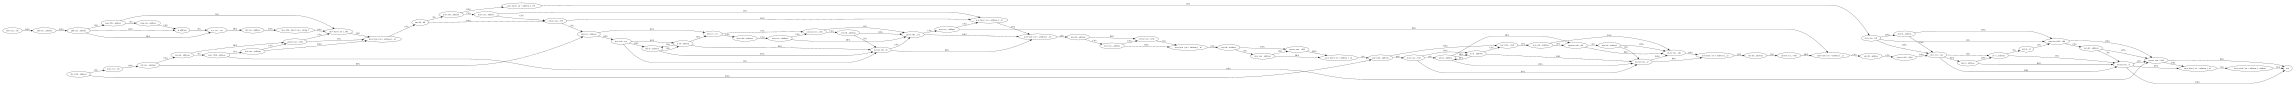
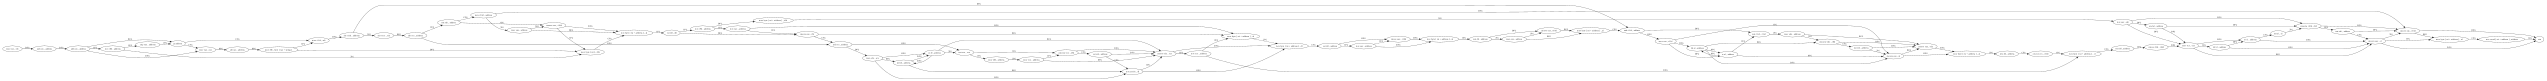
none -> (319, 40)
(780, 48) -> (1049, 40)
